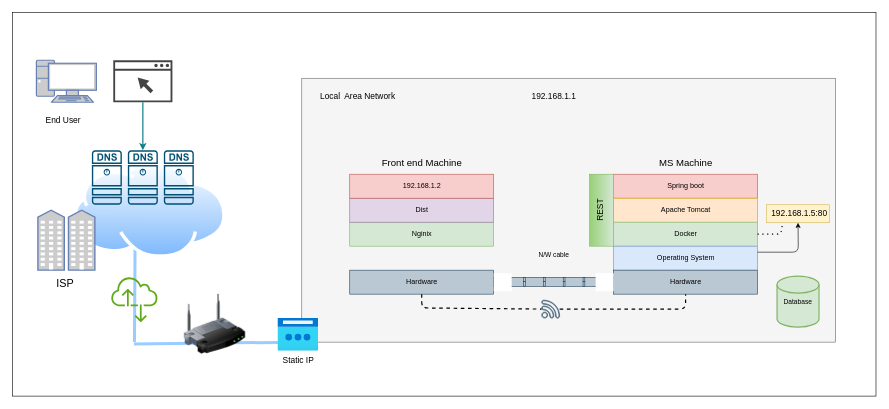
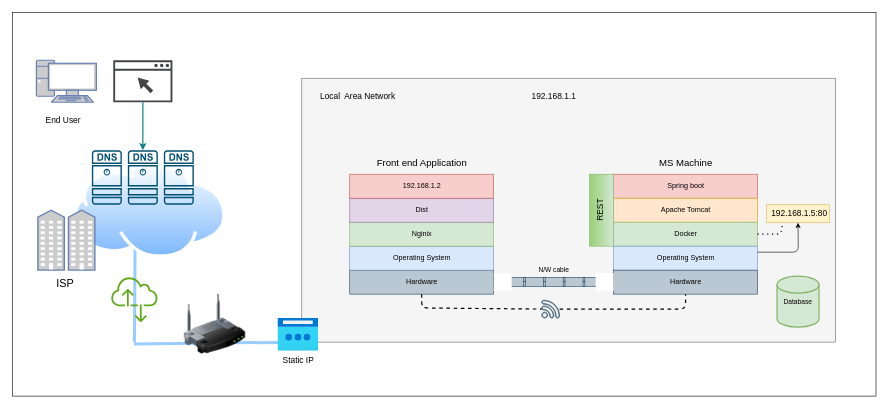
(422, 162) -> (422, 162)
(554, 255) -> (554, 270)
none -> (422, 258)
